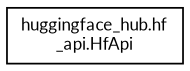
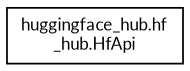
(95, 36) -> (95, 36)
